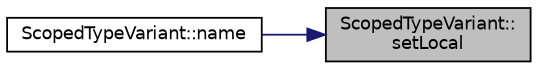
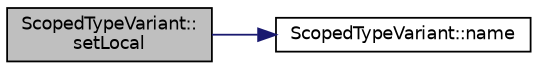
(284, 35) -> (235, 35)
